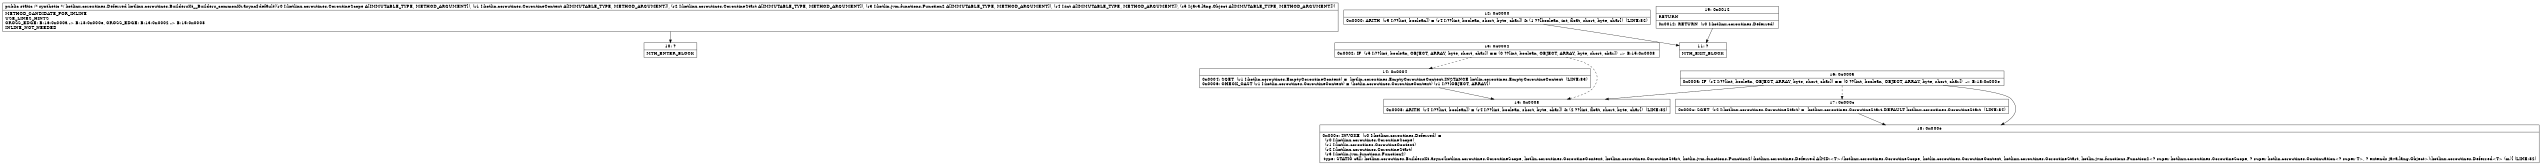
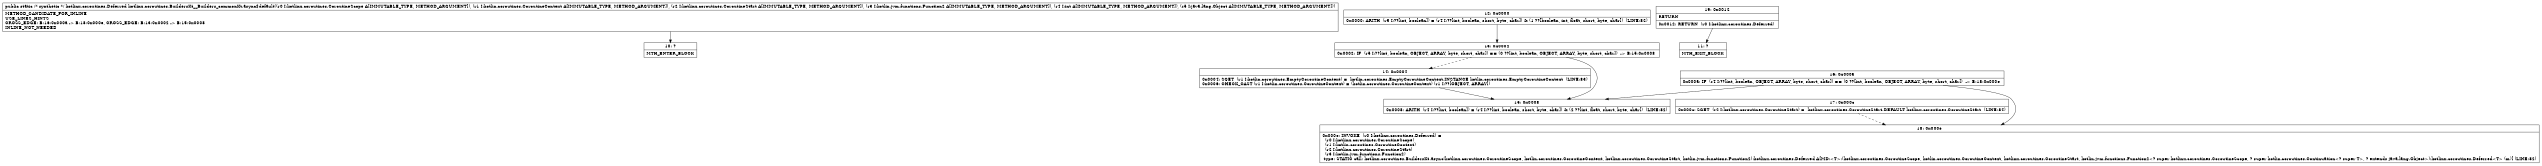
(1610, 35) -> (1497, 32)
(1597, 76) -> (1597, 76)
(1842, 91) -> none
(1870, 119) -> (1870, 119)
